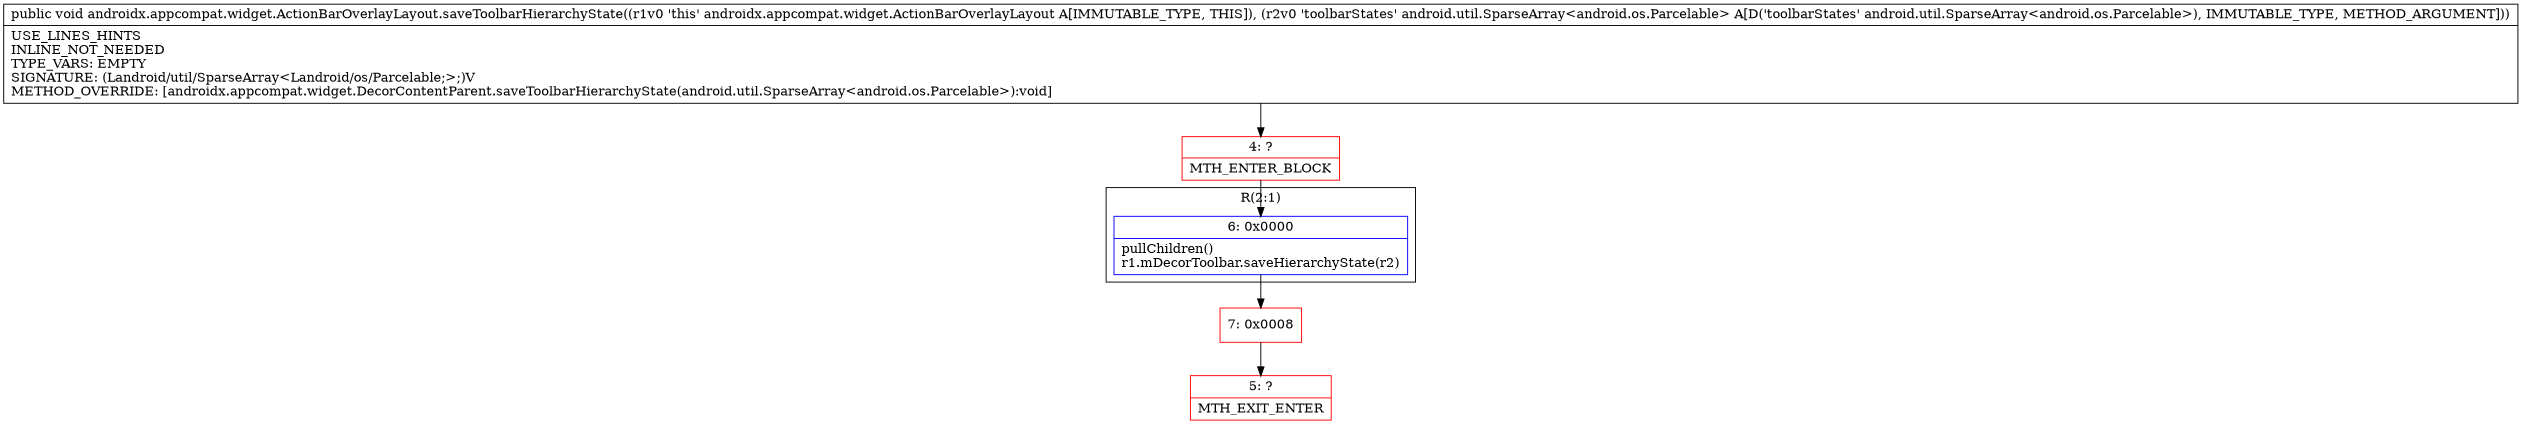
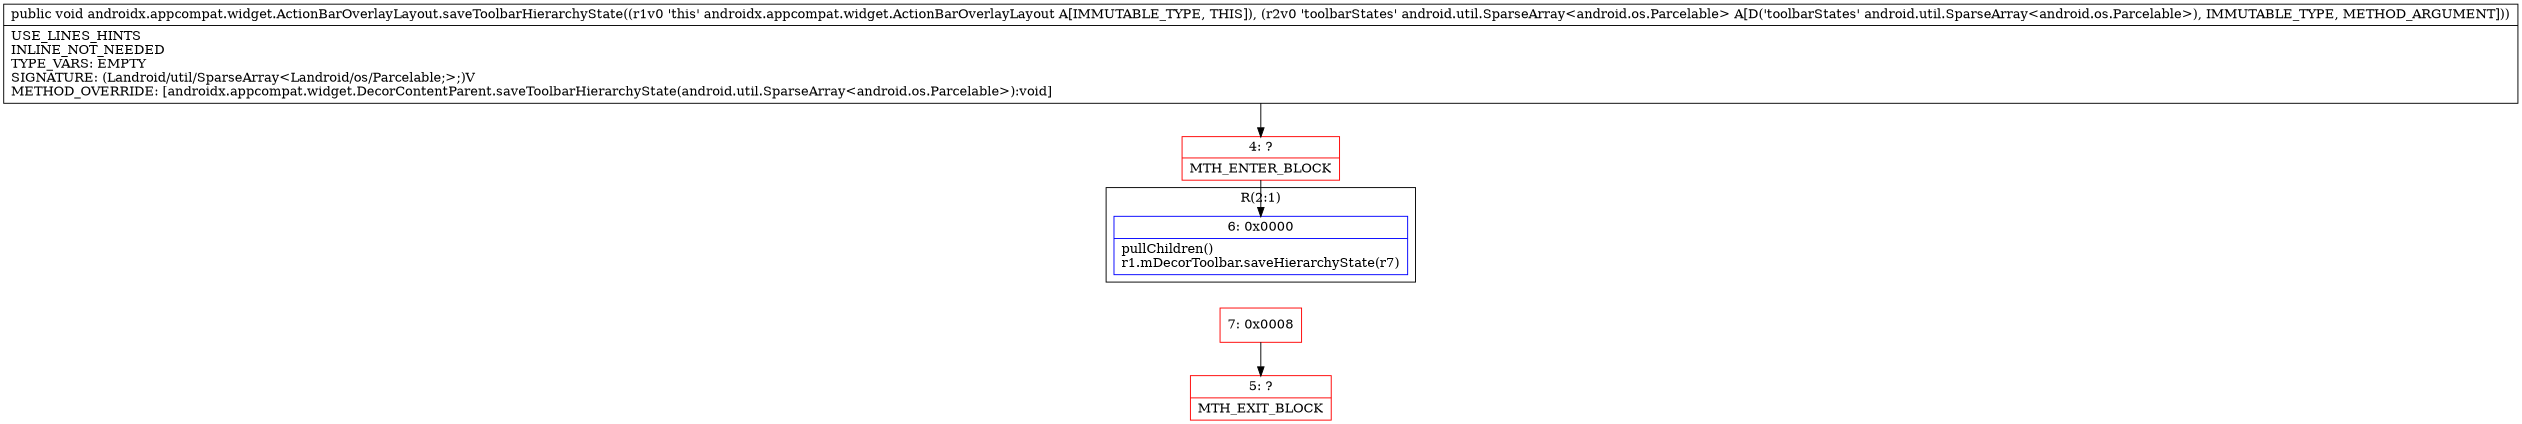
(1261, 263) -> (1261, 263)
(1261, 288) -> none
(1261, 409) -> (1261, 409)
